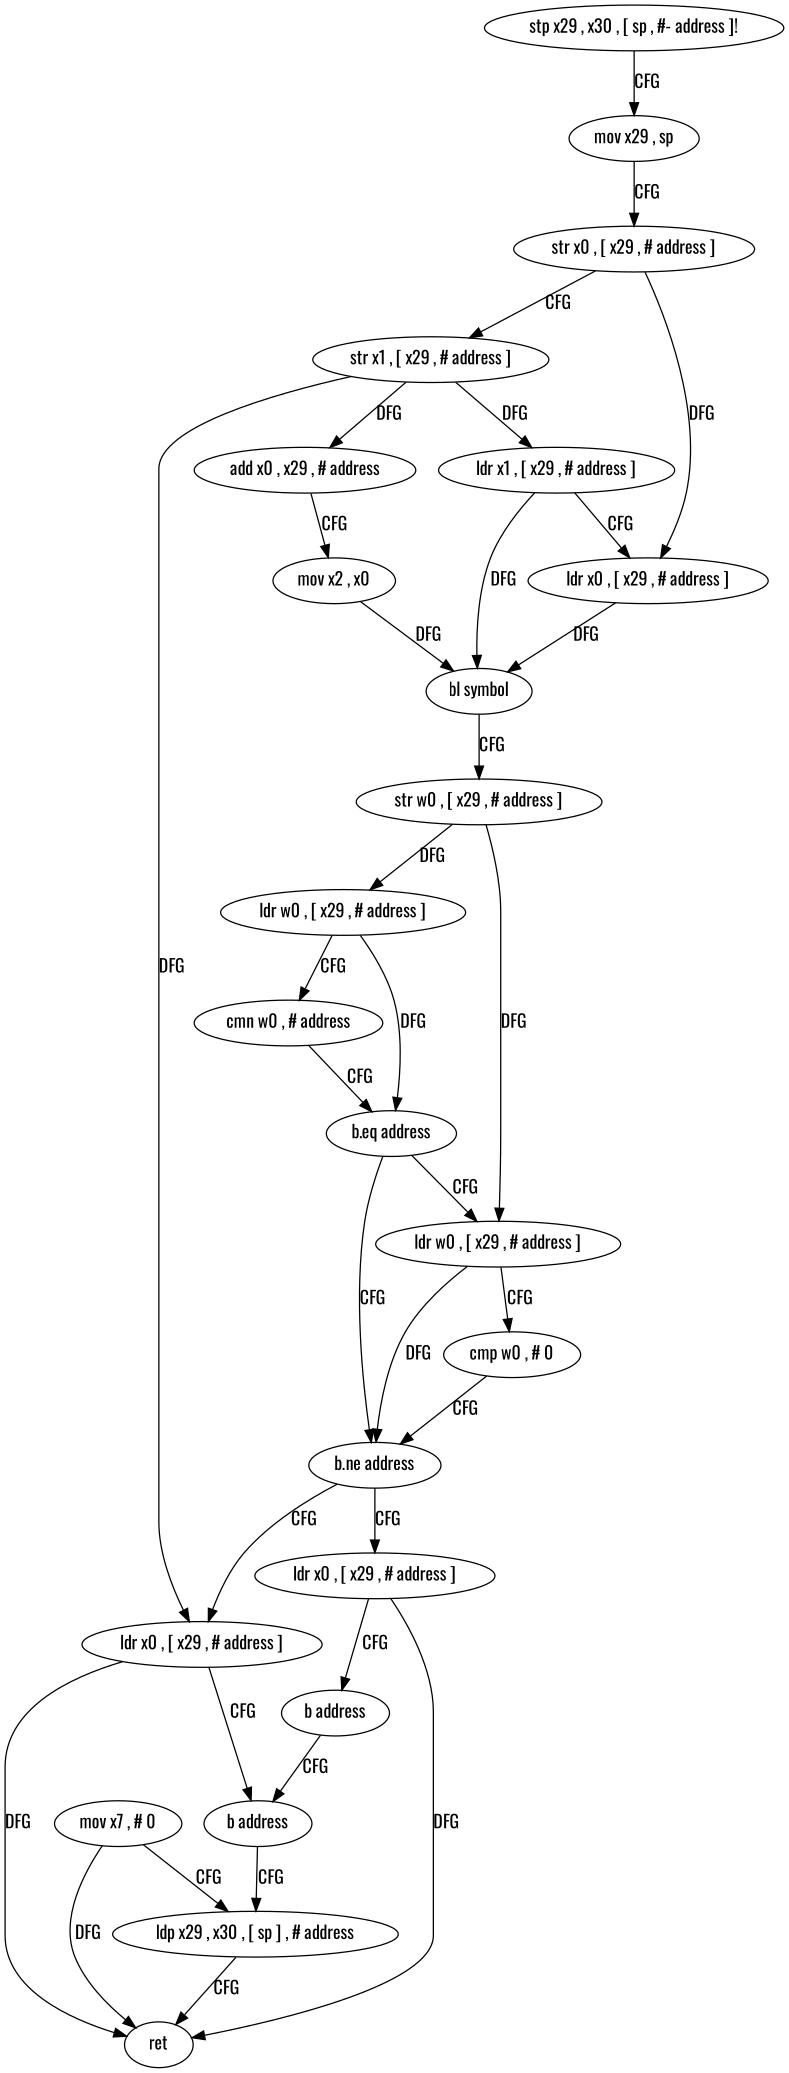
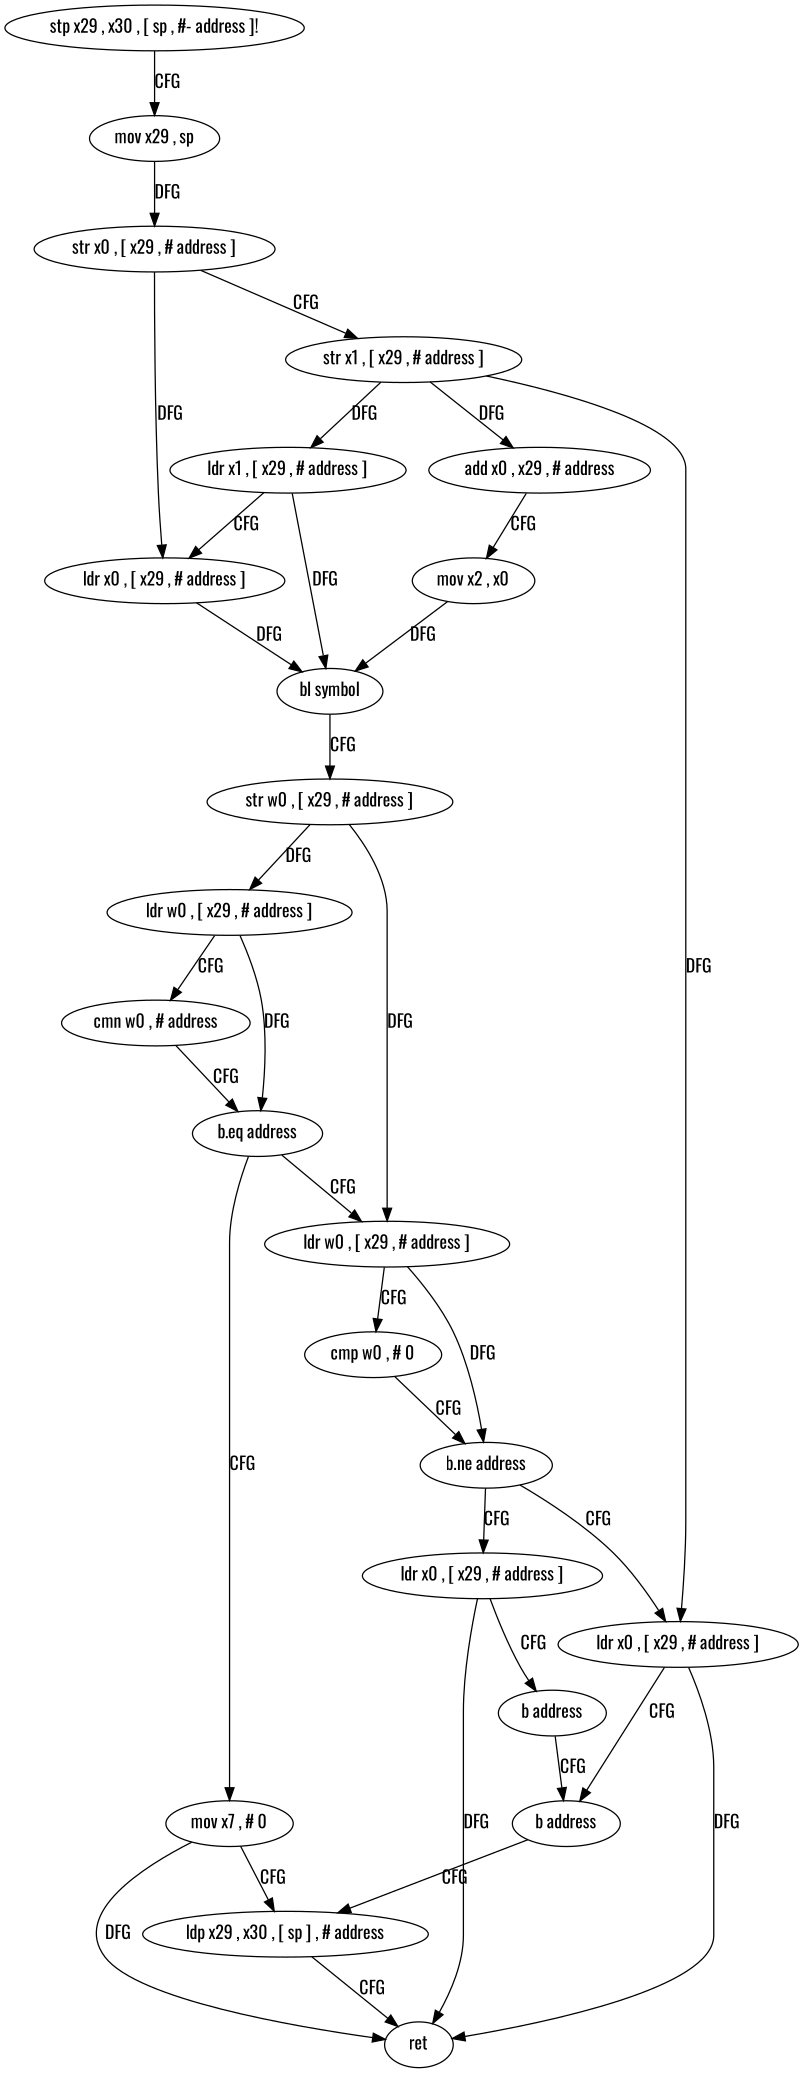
(647, 194) -> (168, 194)
(360, 1292) -> (230, 1471)
